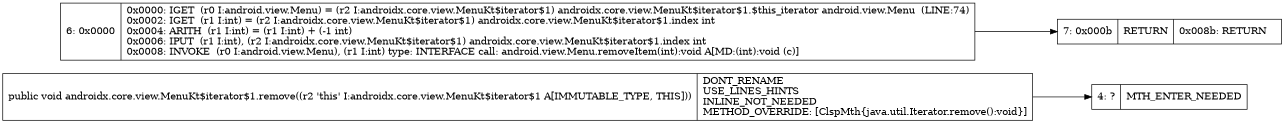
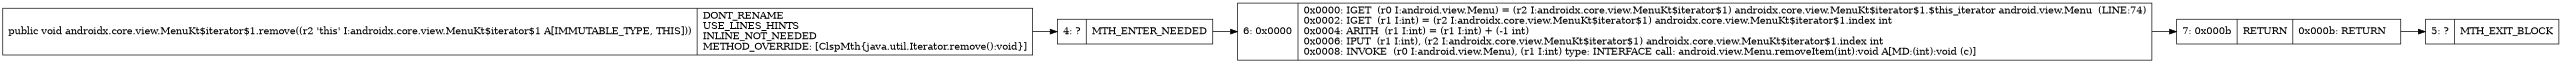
(1228, 31) -> (2347, 31)
none -> (1222, 32)
none -> (2492, 32)
